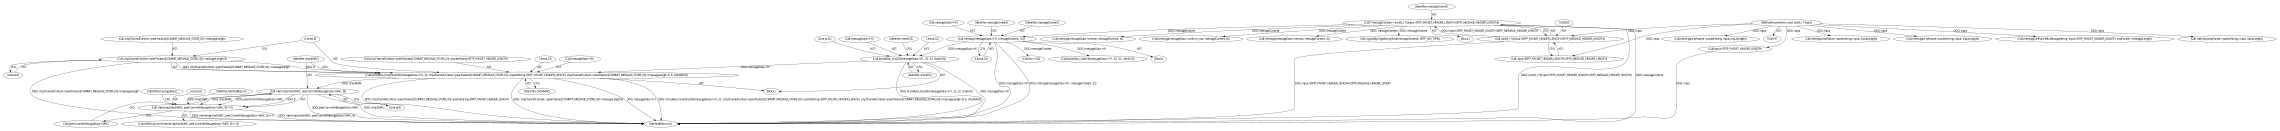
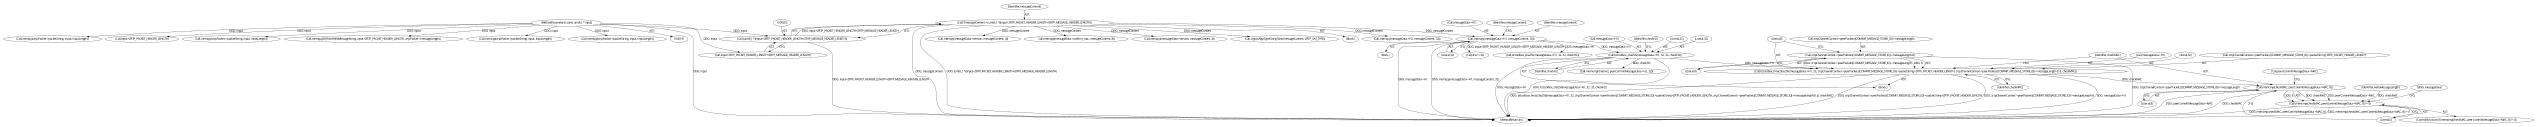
none -> (1407, 39)
(1038, 49) -> (1516, 47)
none -> (1617, 71)
(162, 92) -> (2429, 88)
(231, 92) -> (2381, 88)
(139, 116) -> (2410, 109)
none -> (2289, 118)
(1222, 123) -> (890, 114)
